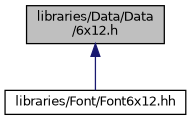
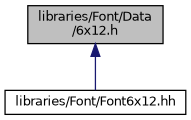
(95, 25) -> (95, 25)
